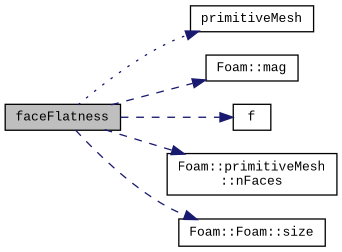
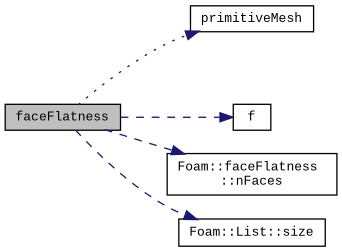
(252, 68) -> none
(252, 174) -> (252, 174)
(252, 233) -> (252, 233)
